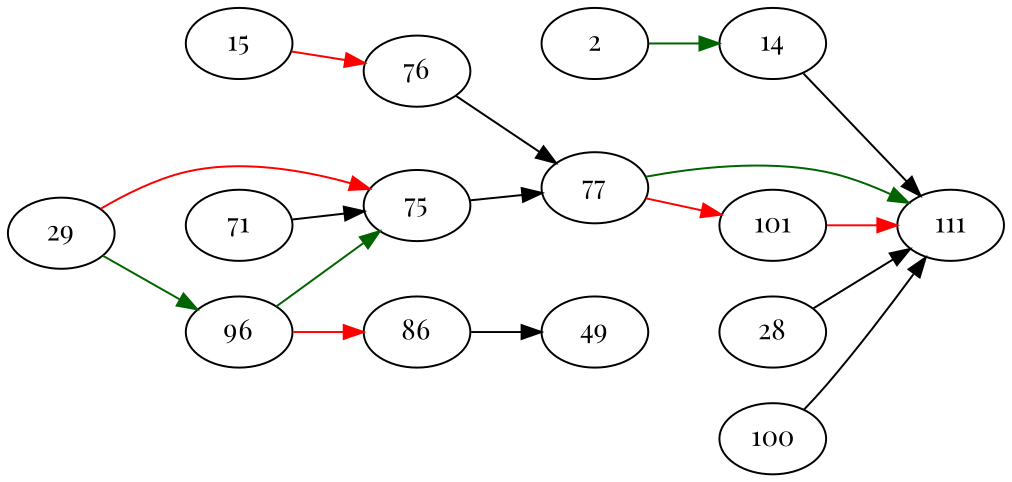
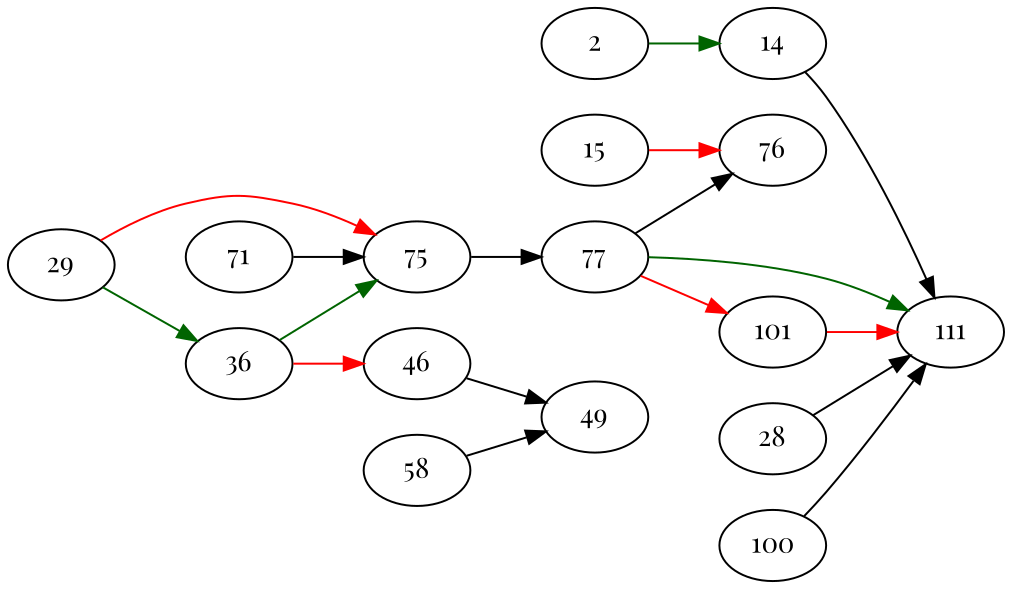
(498, 124) -> (675, 209)
(239, 332) -> (239, 364)
(417, 332) -> (417, 364)
none -> (417, 470)
